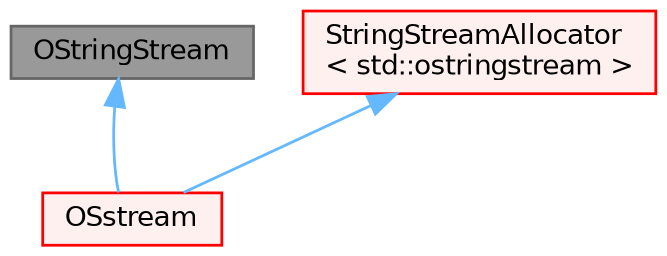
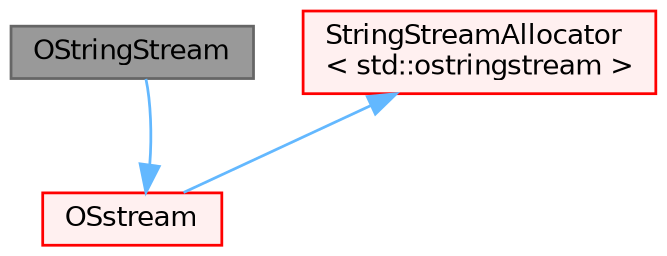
(114, 150) -> (151, 121)
